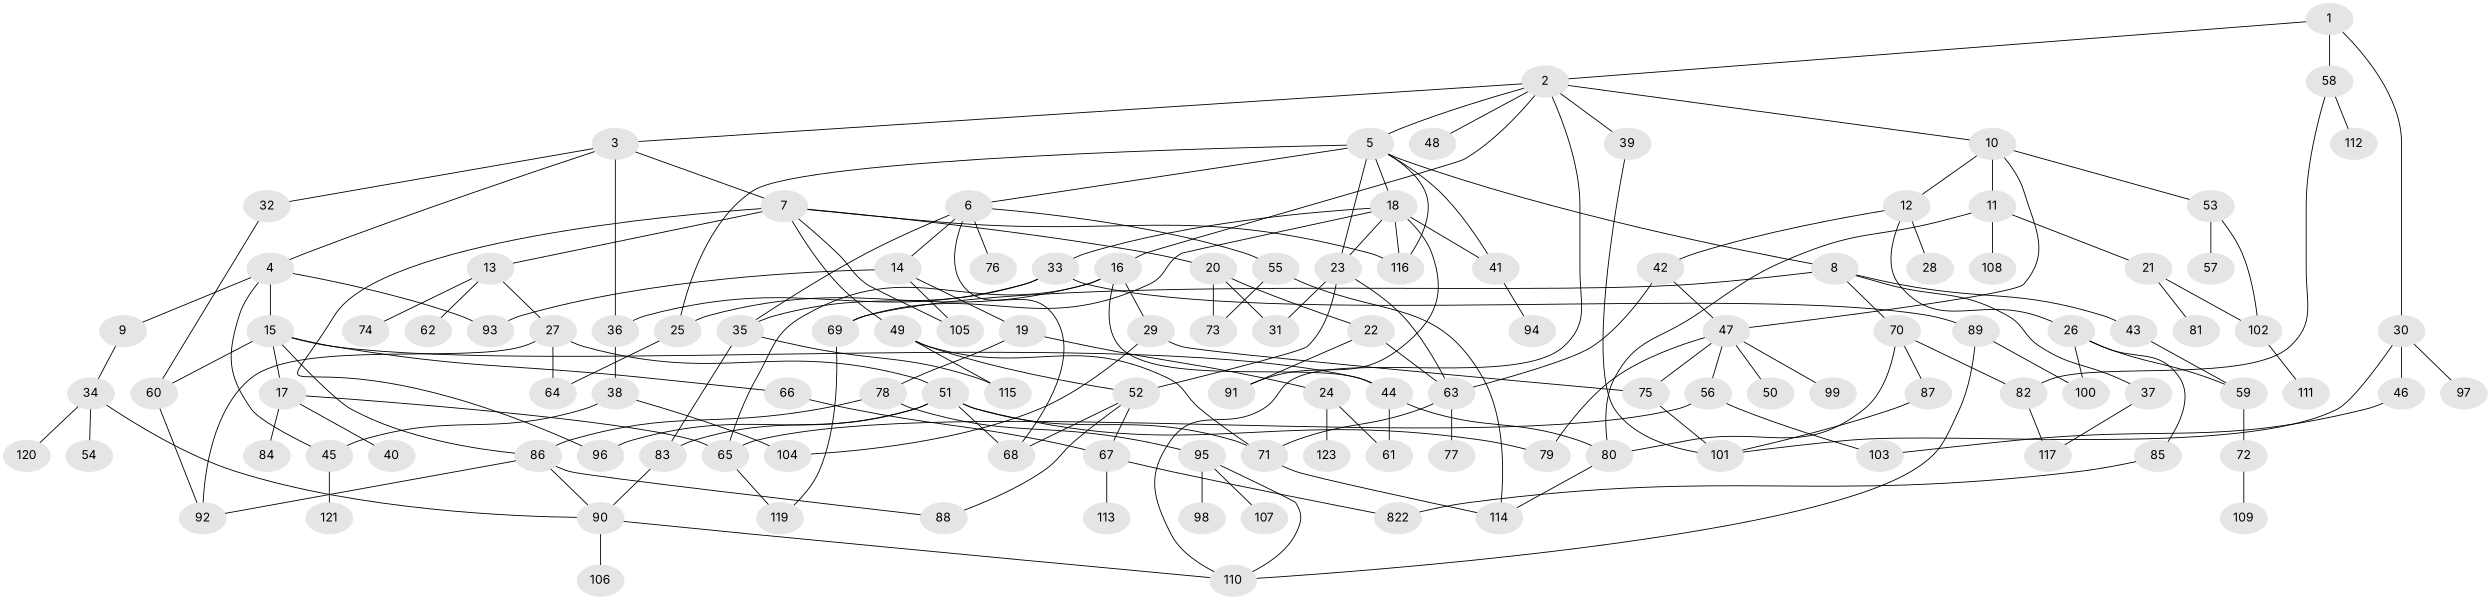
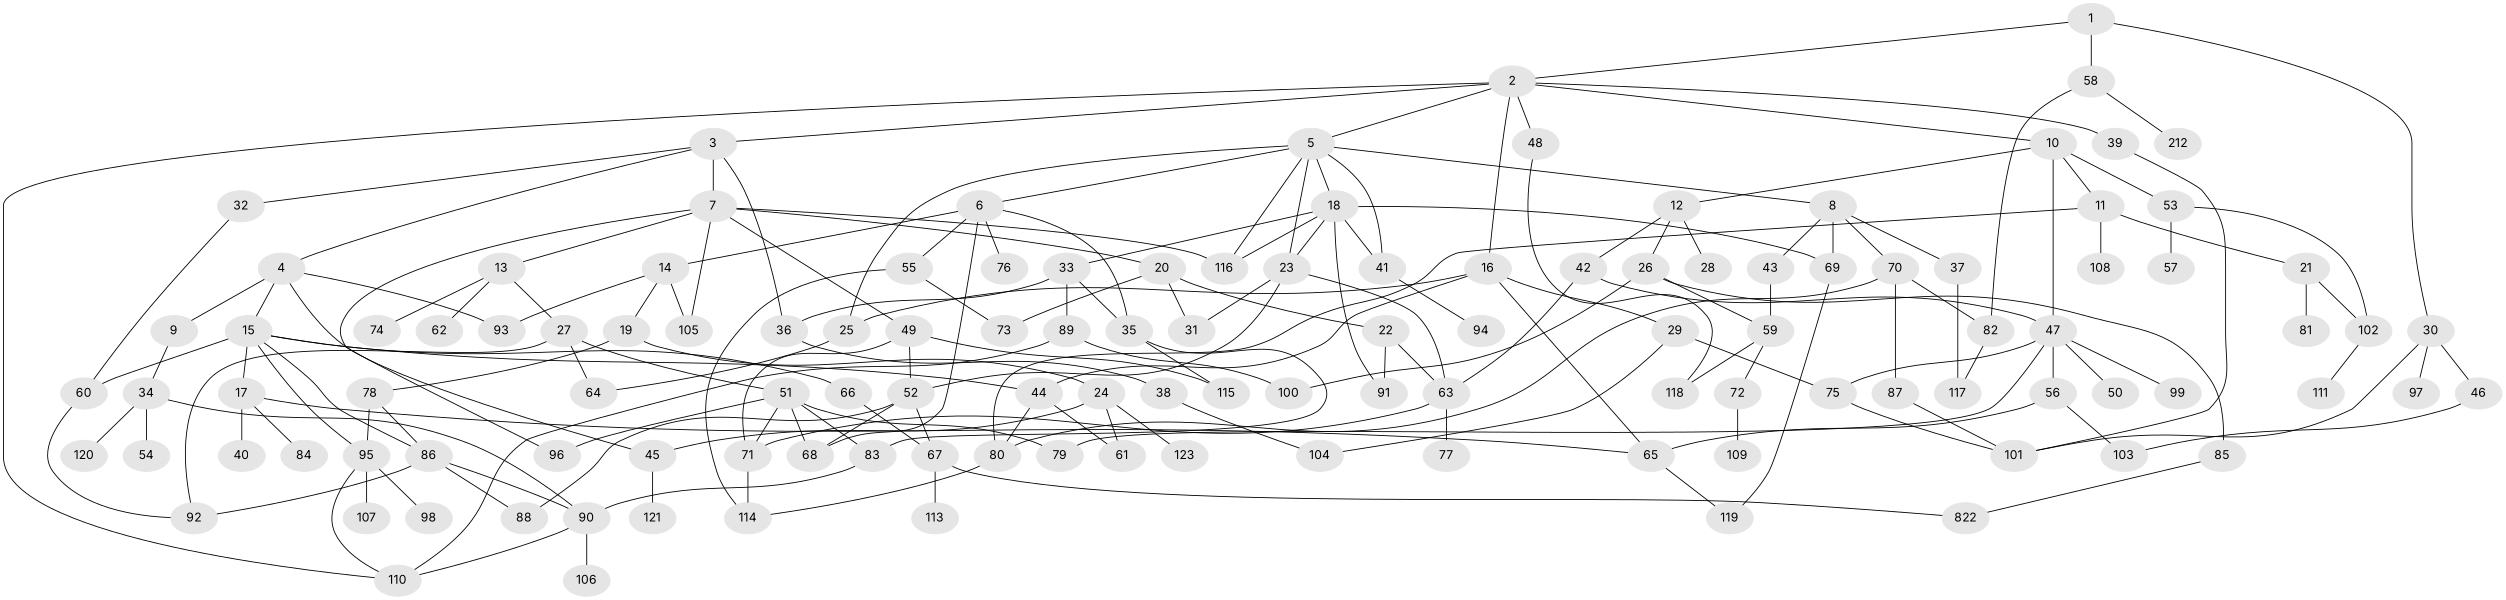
(2354, 144) -> (2178, 144)
none -> (1675, 393)
none -> (301, 399)
(472, 425) -> (880, 431)
